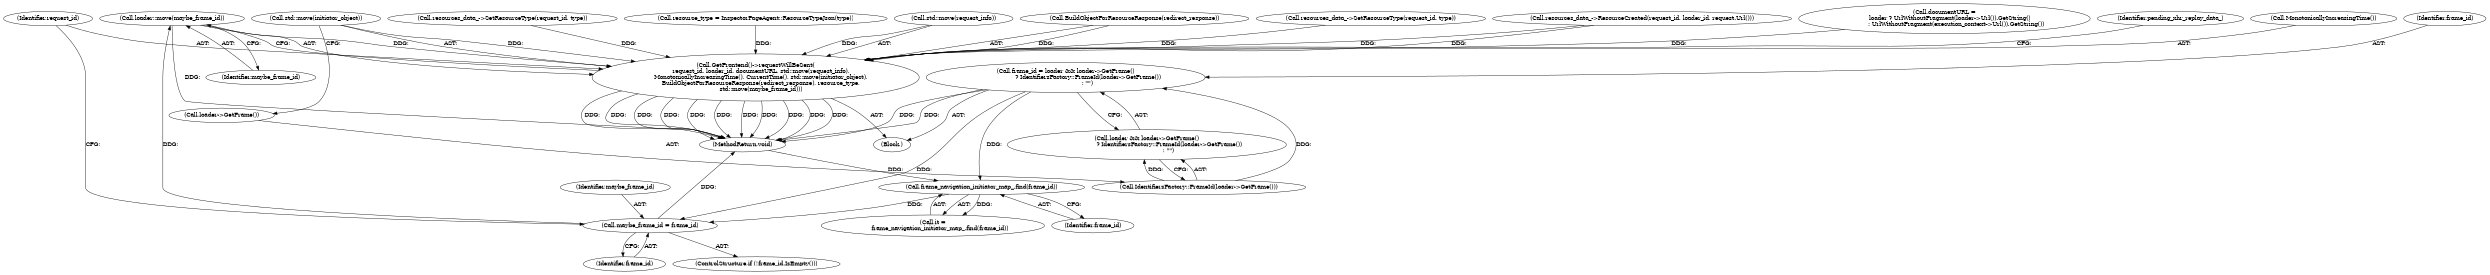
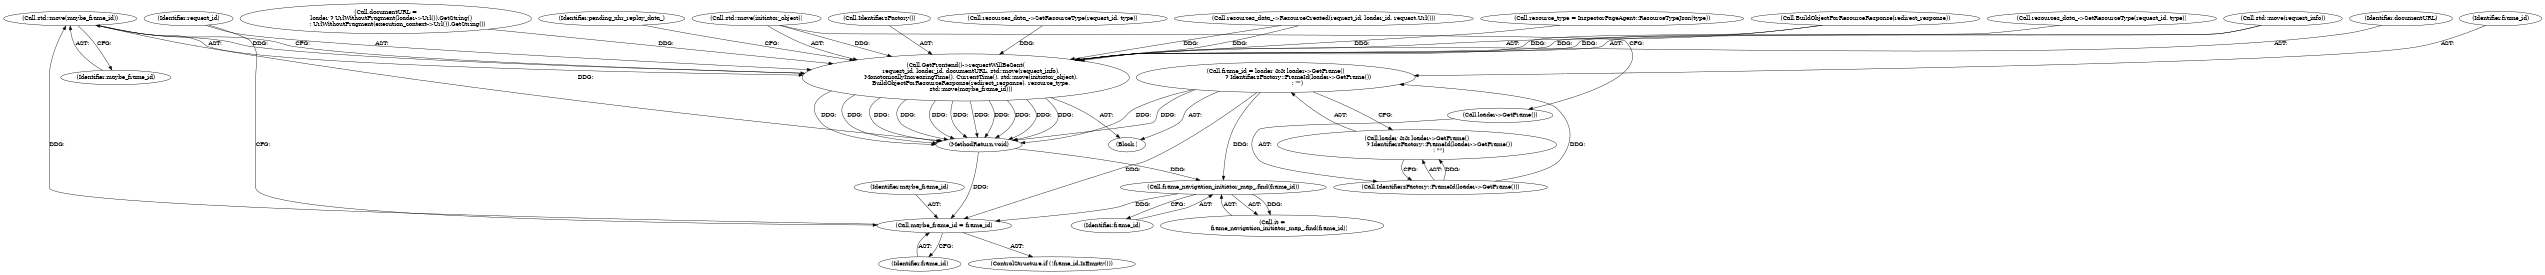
(172, 19) -> (70, 19)
(2324, 19) -> (879, 19)
none -> (2401, 19)
(695, 186) -> (972, 186)
